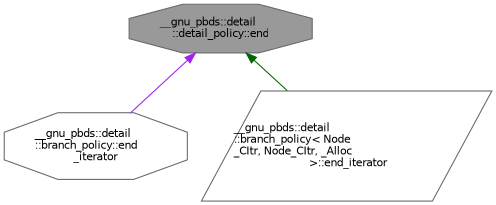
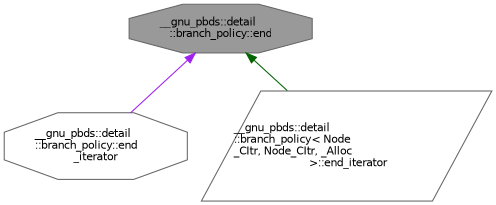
(221, 29) -> (221, 29)
